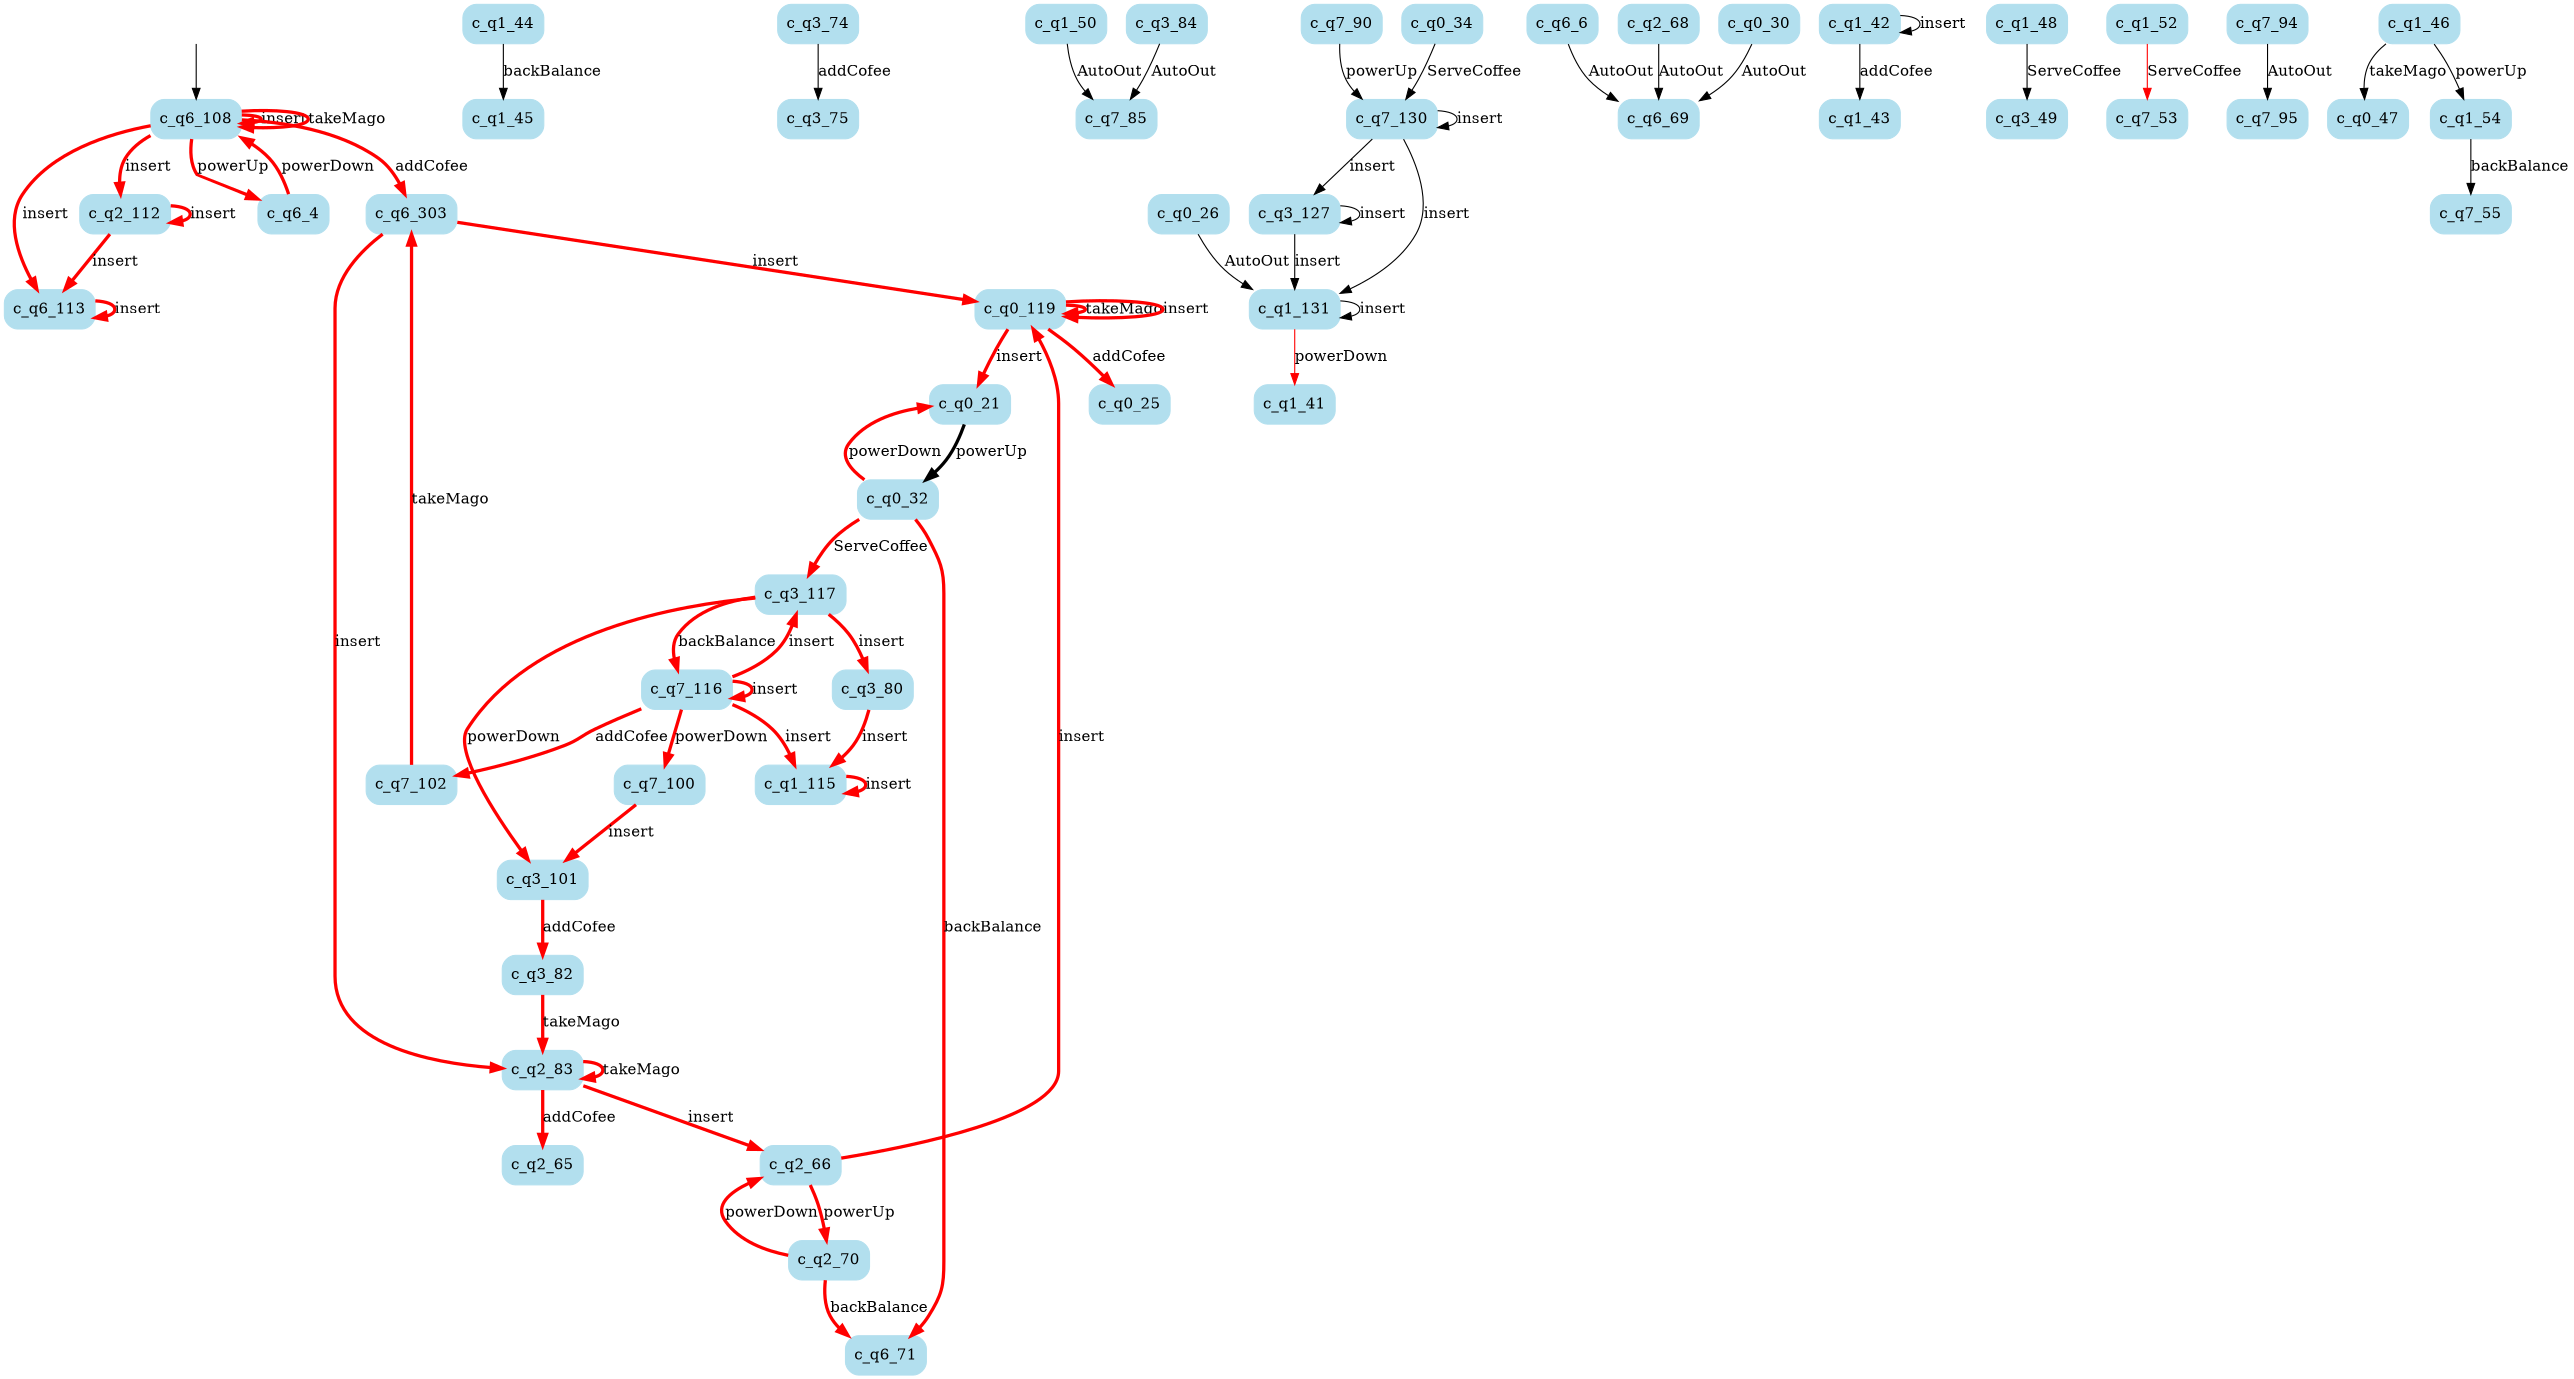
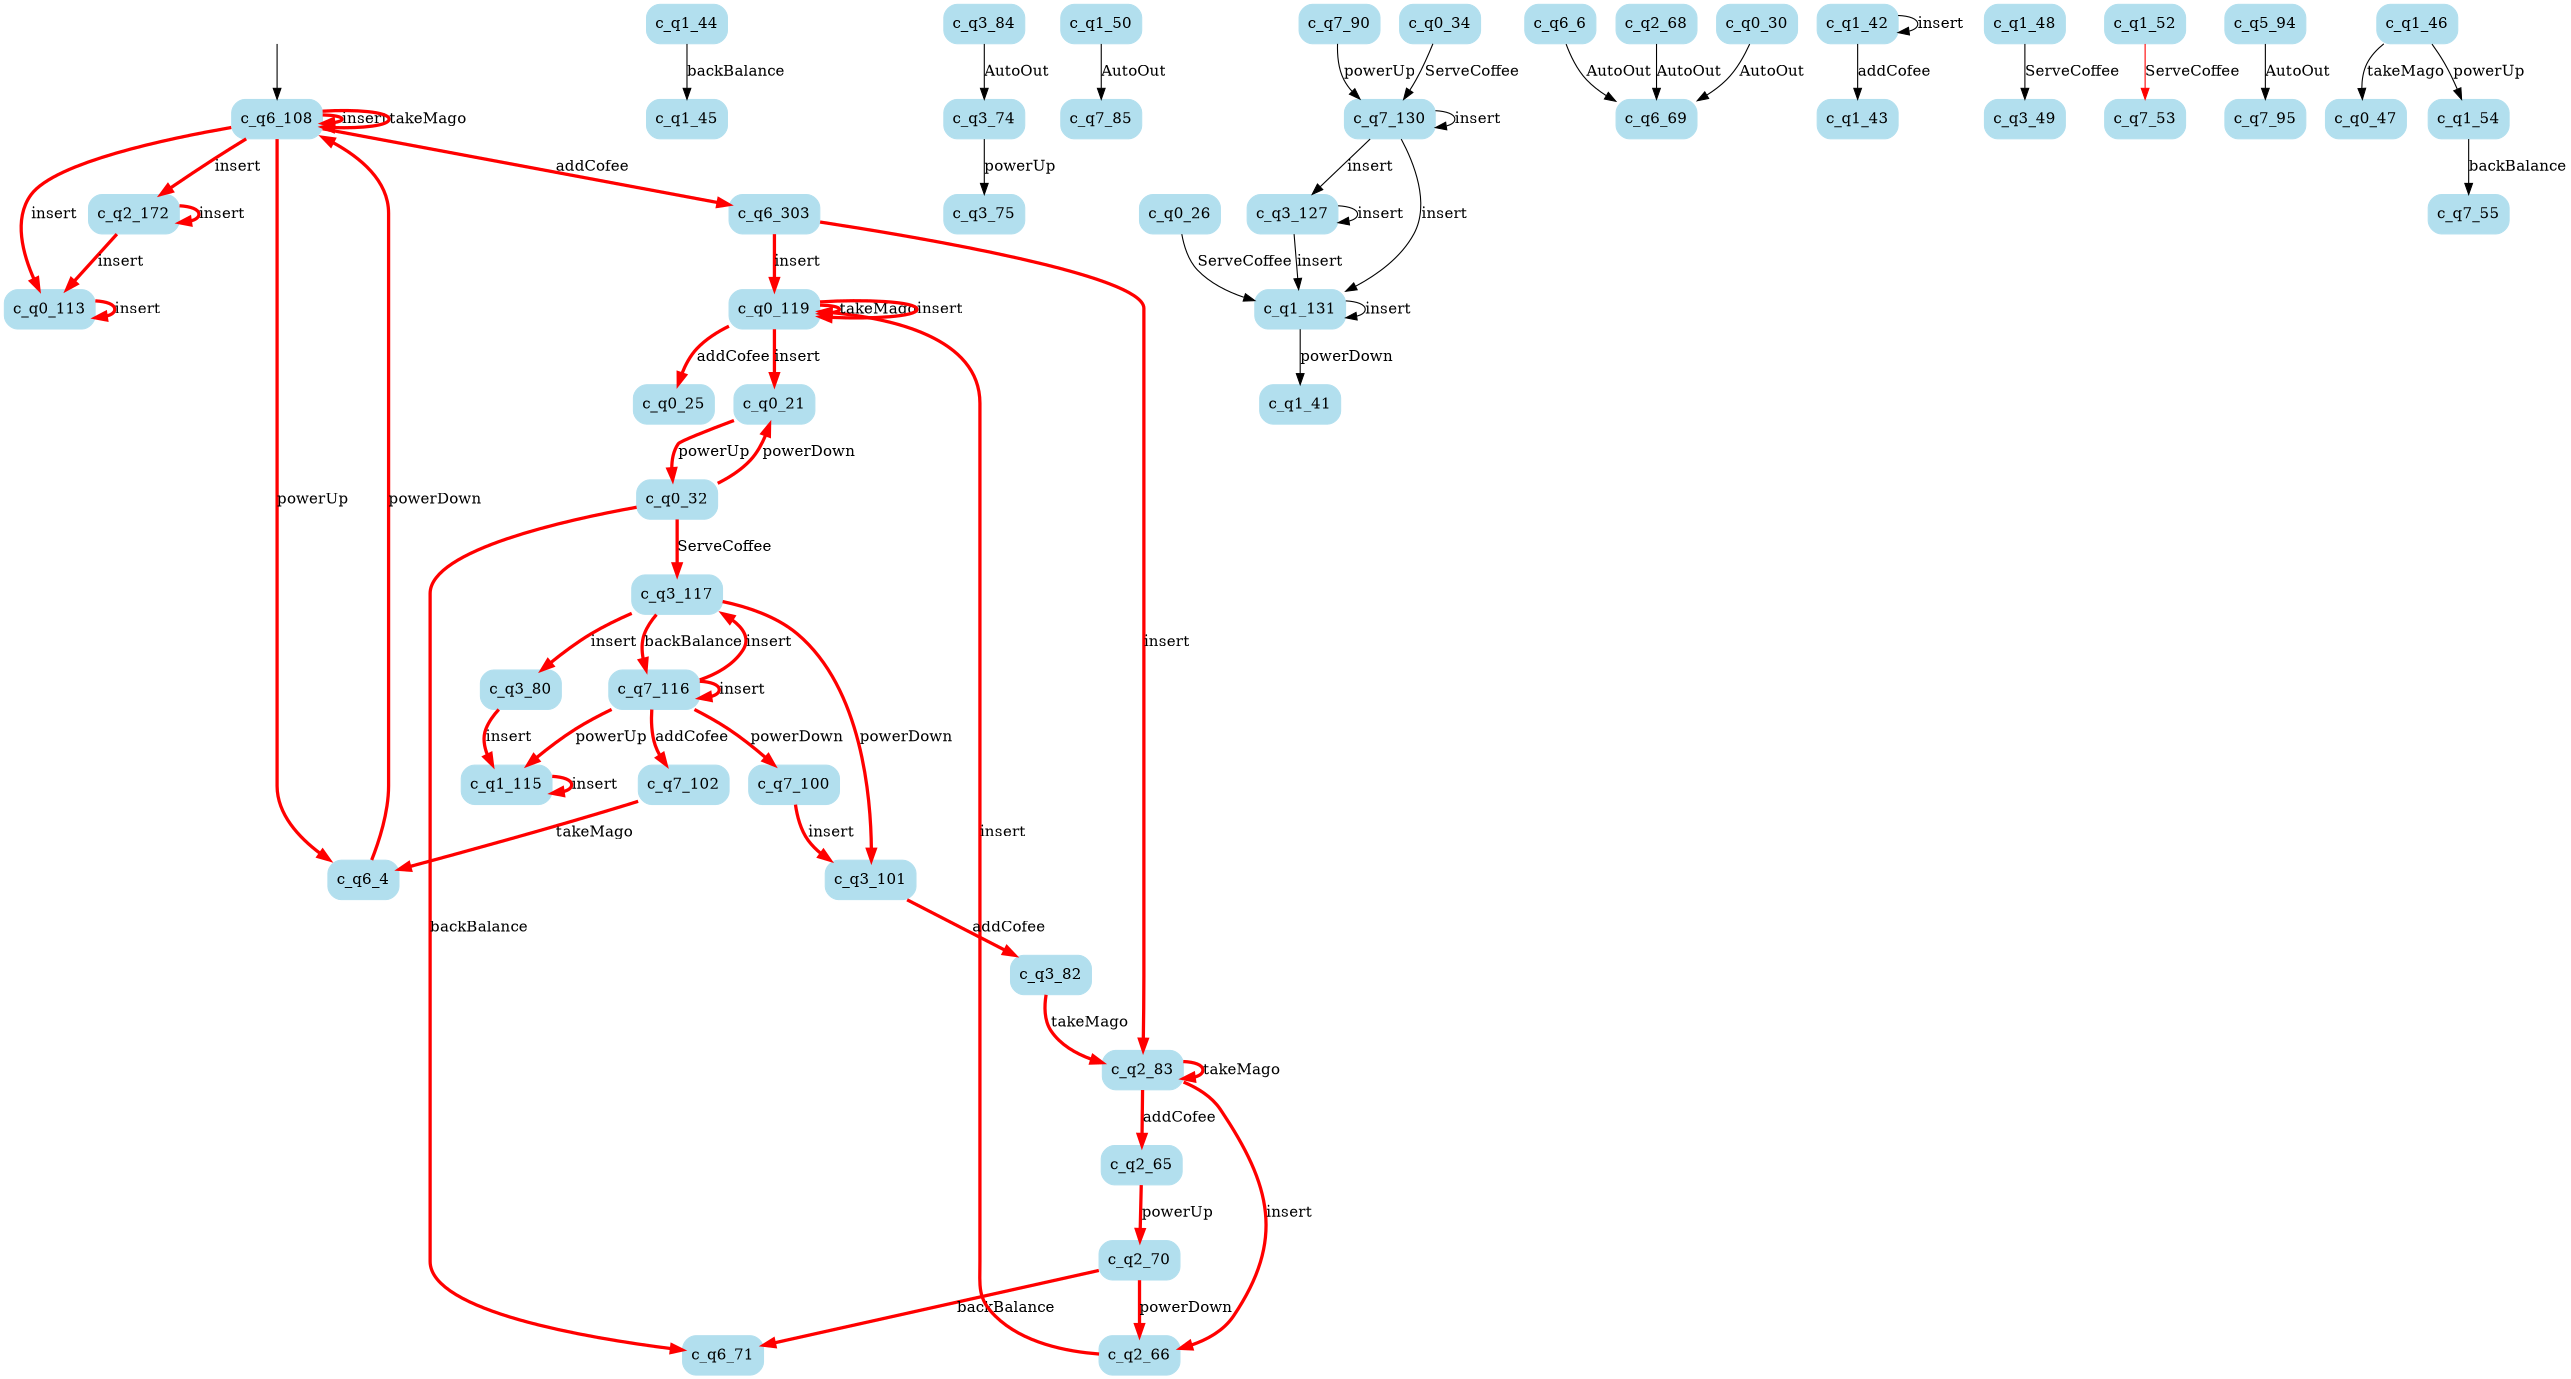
(2268, 24) -> (2265, 24)
(1149, 67) -> (984, 66)
(855, 72) -> (1020, 167)
(125, 214) -> (134, 214)
(1258, 262) -> (1245, 262)
(50, 309) -> (50, 309)
(1295, 351) -> (1300, 351)
(952, 451) -> (694, 436)
(412, 505) -> (524, 835)
(809, 737) -> (612, 737)
(819, 1207) -> (1141, 1207)
